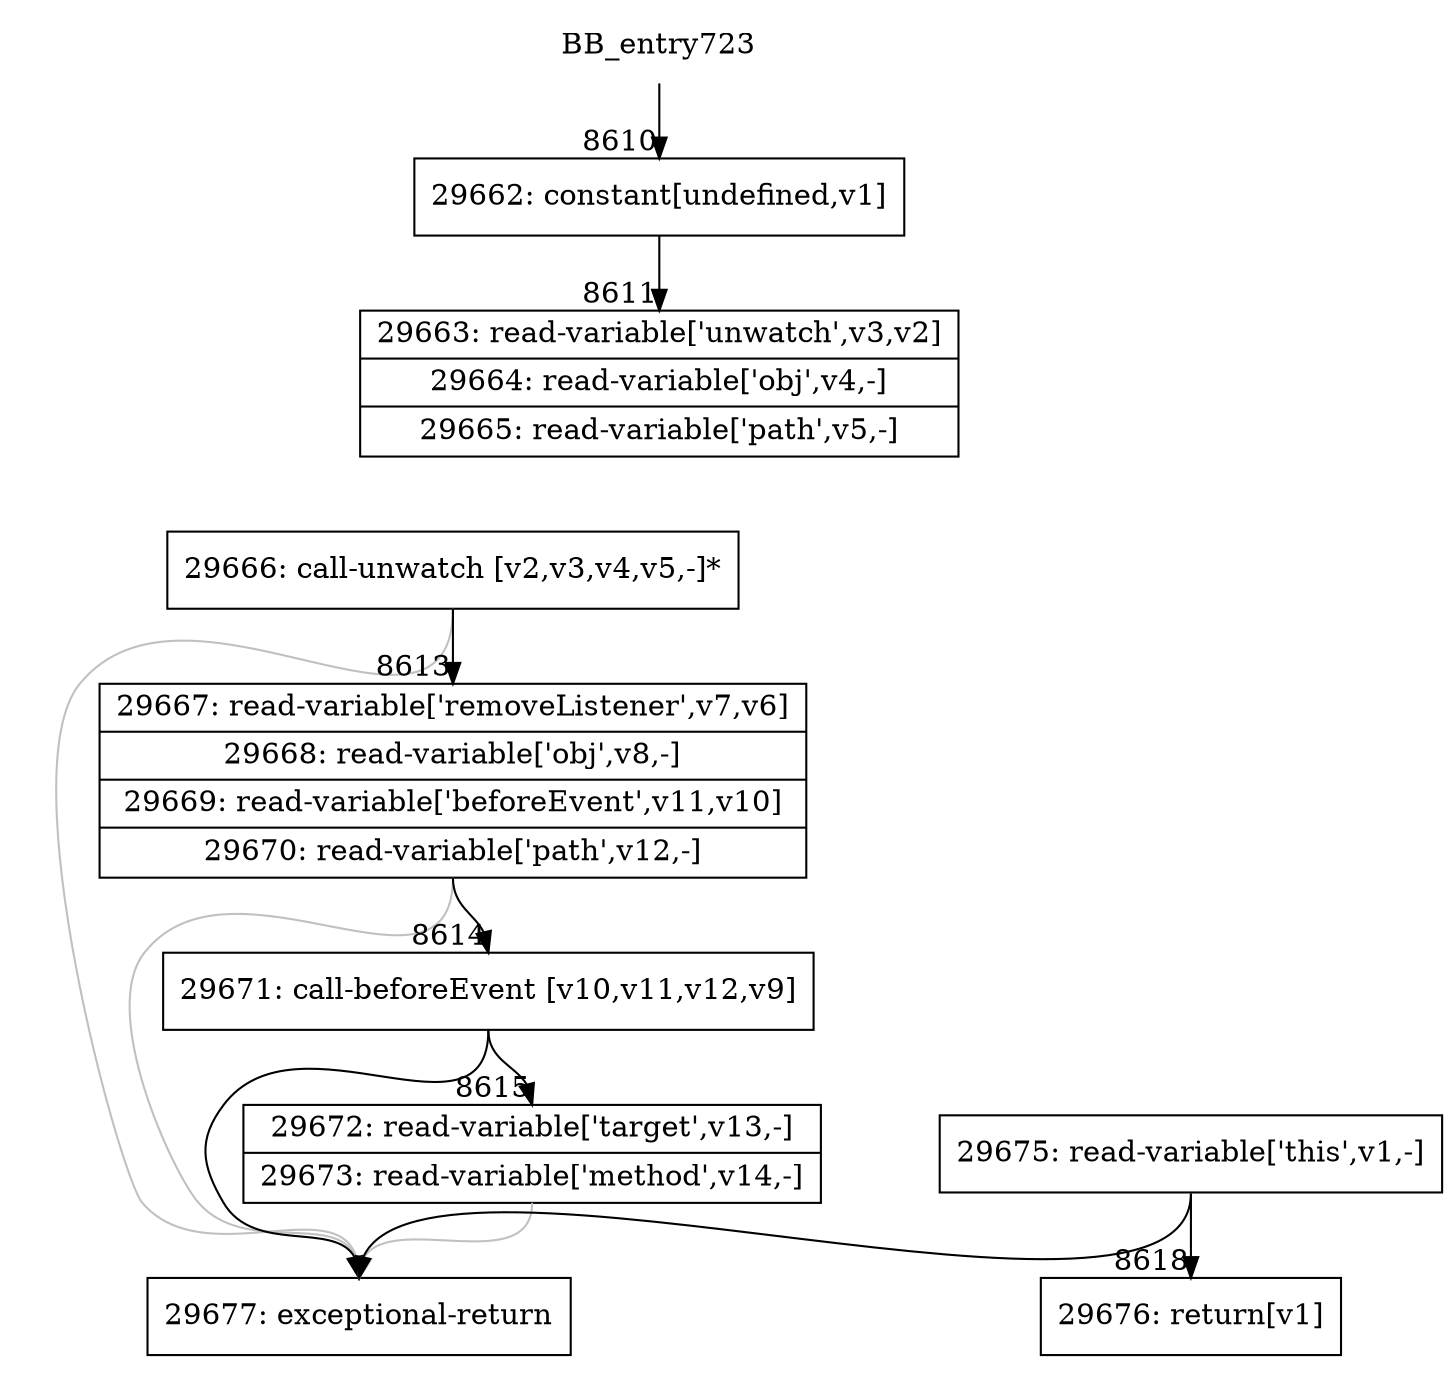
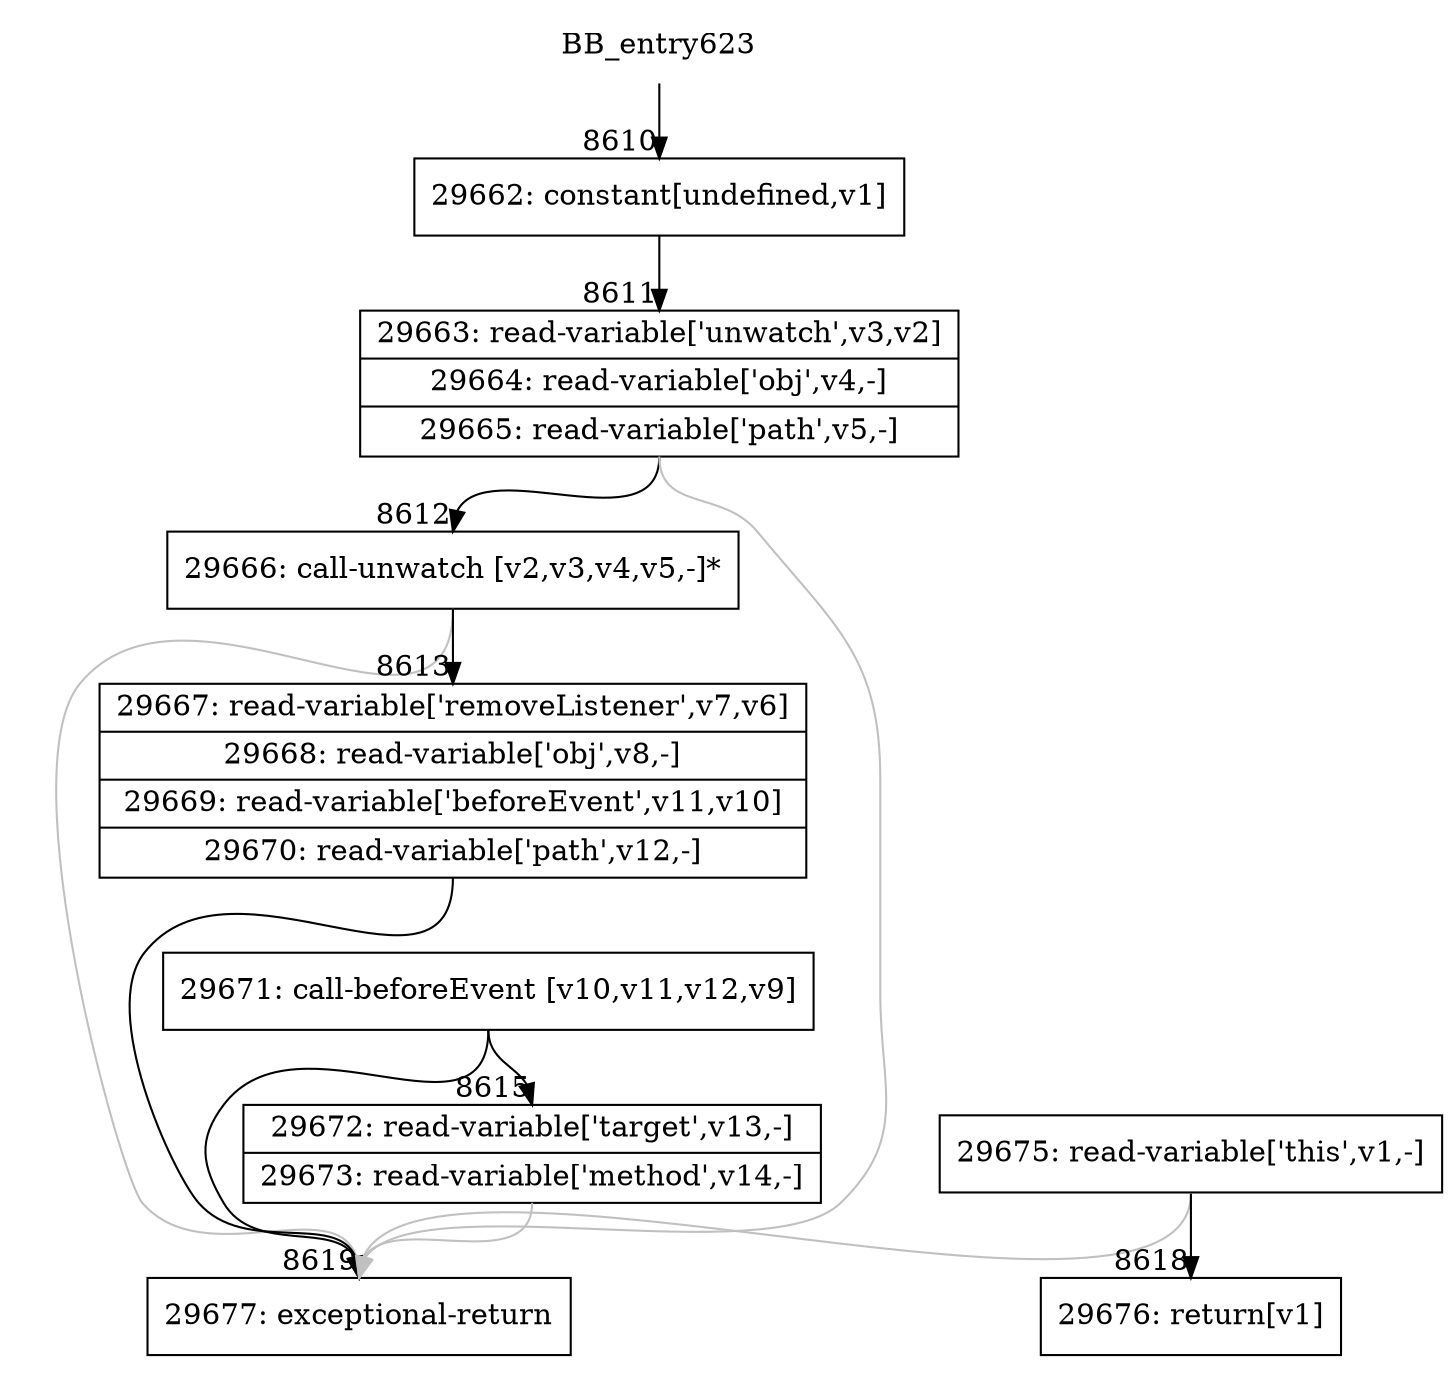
(659, 46) -> (659, 46)
none -> (567, 495)
(464, 907) -> none
(131, 992) -> (131, 992)
none -> (882, 1033)
(785, 1237) -> (806, 1239)
